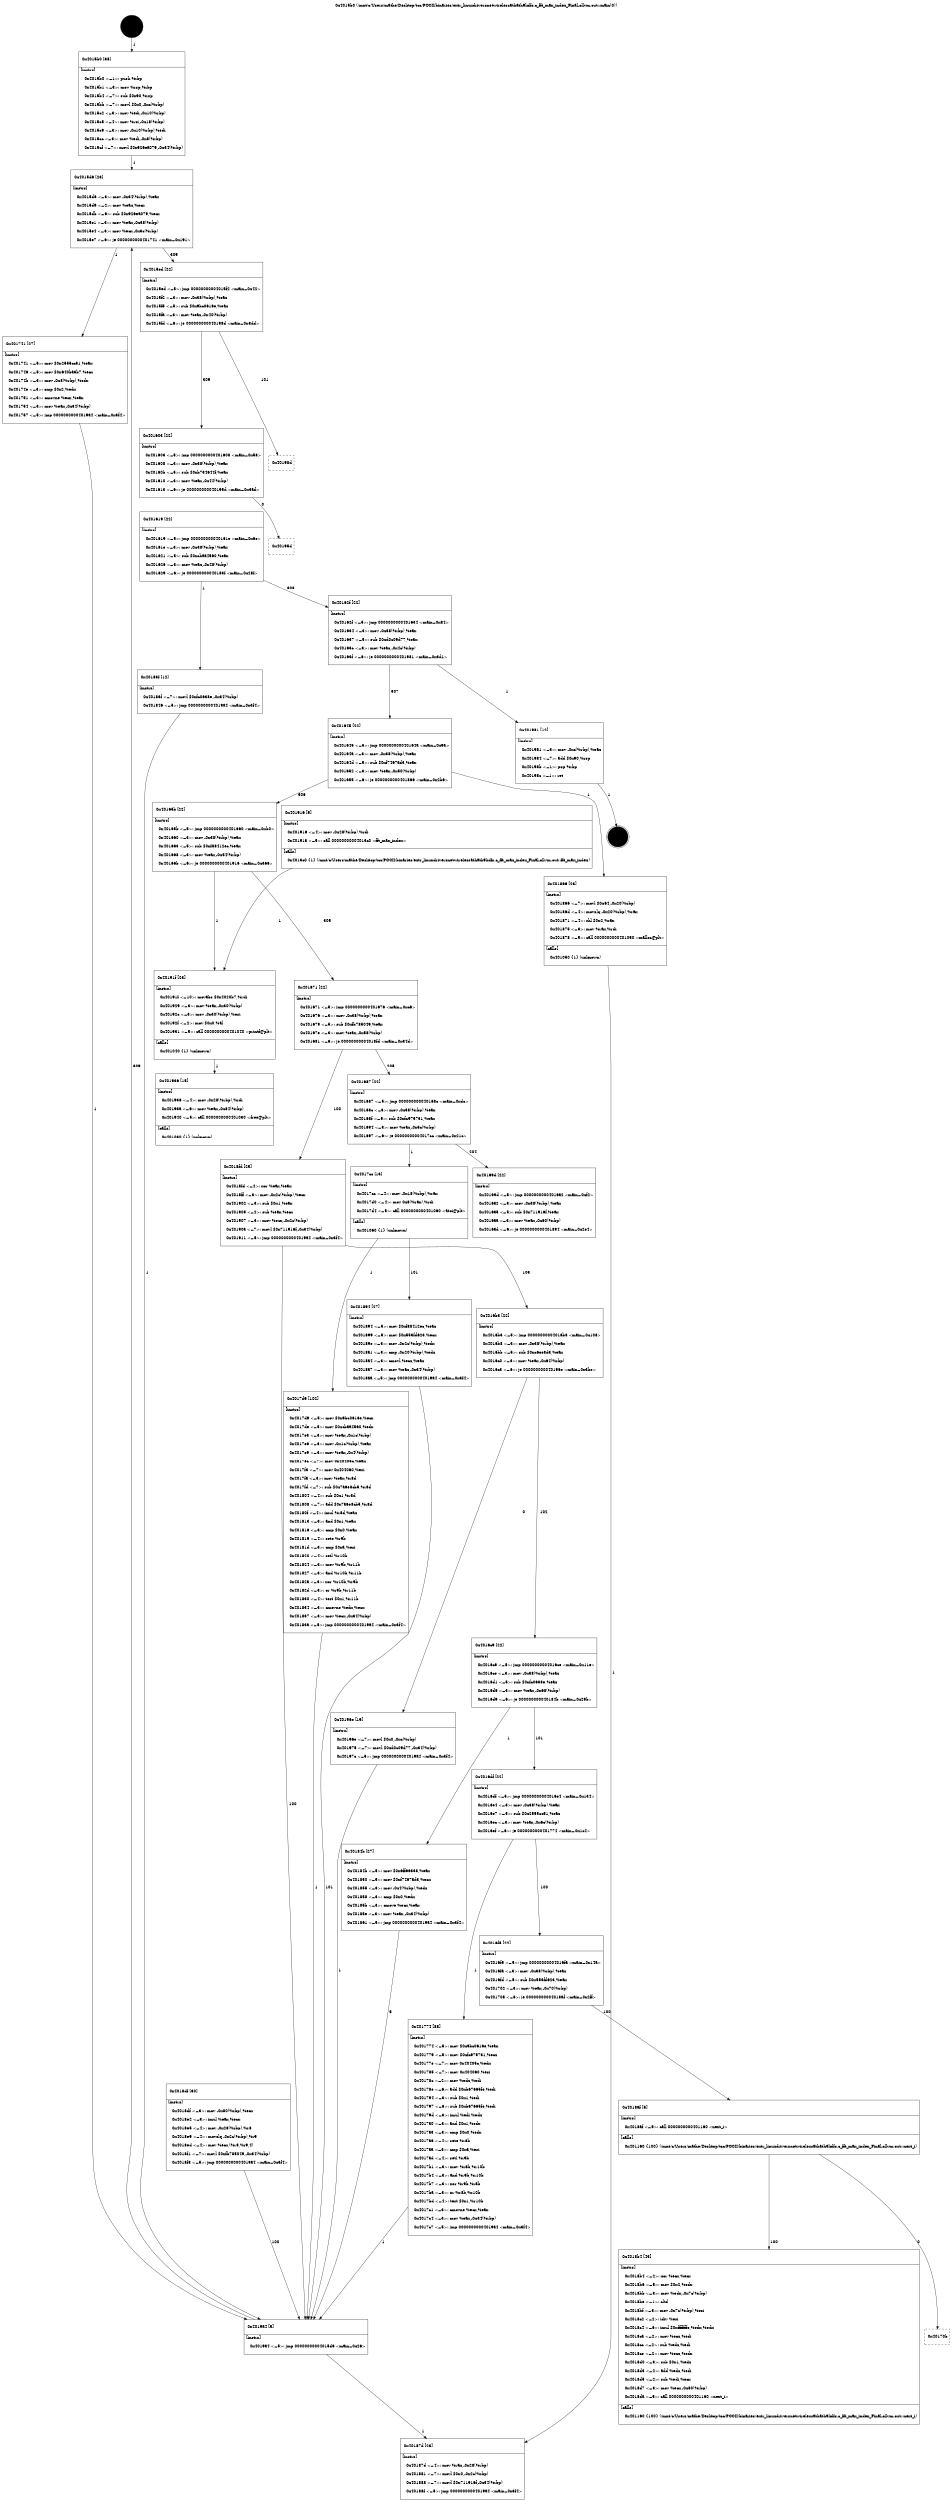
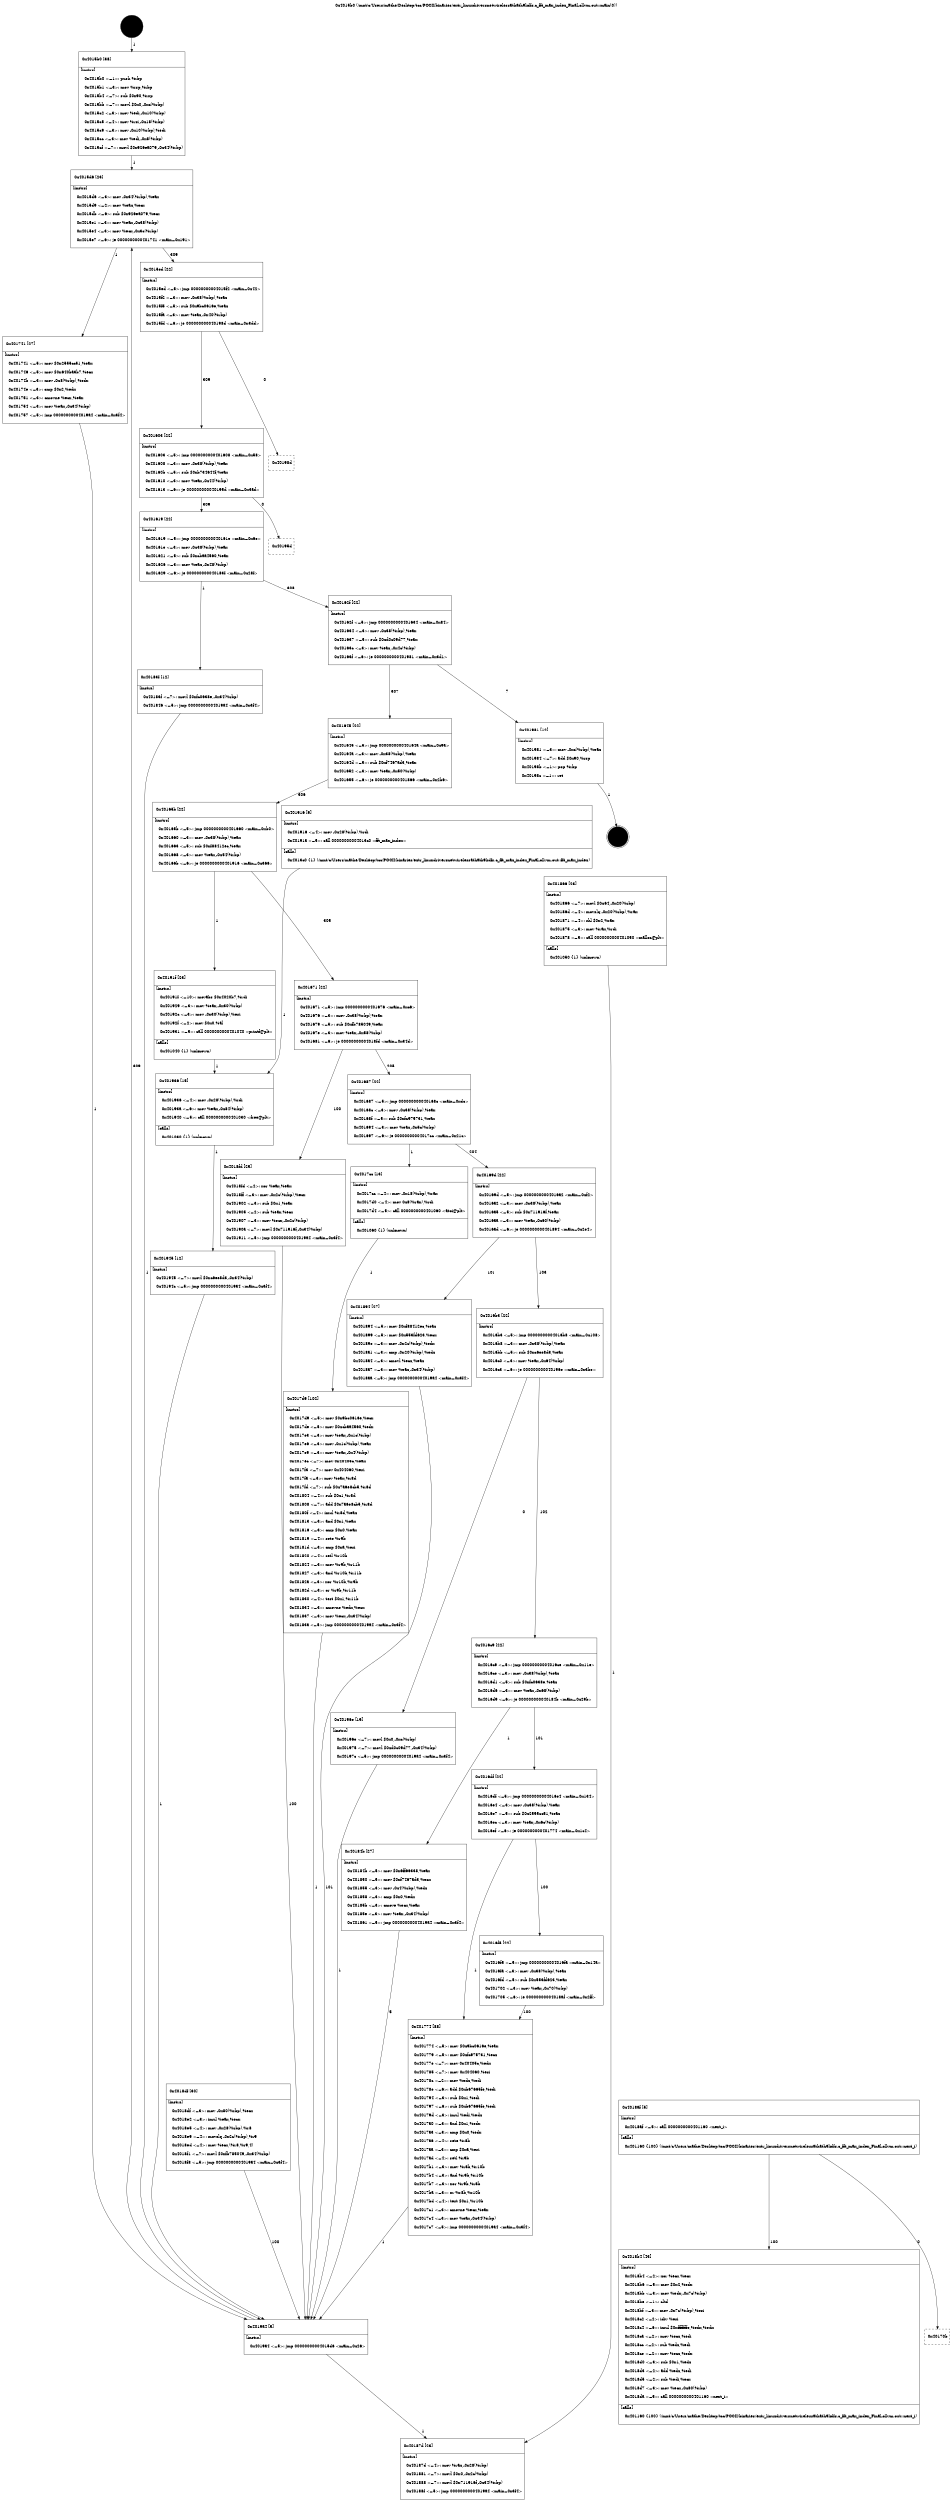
(264, 380) -> (264, 380)
none -> (202, 503)
(507, 692) -> (507, 692)
(559, 792) -> none
(249, 911) -> (282, 968)
(452, 1247) -> (537, 1271)
(409, 1268) -> (472, 1267)
none -> (213, 1273)
(659, 2052) -> (523, 2011)
